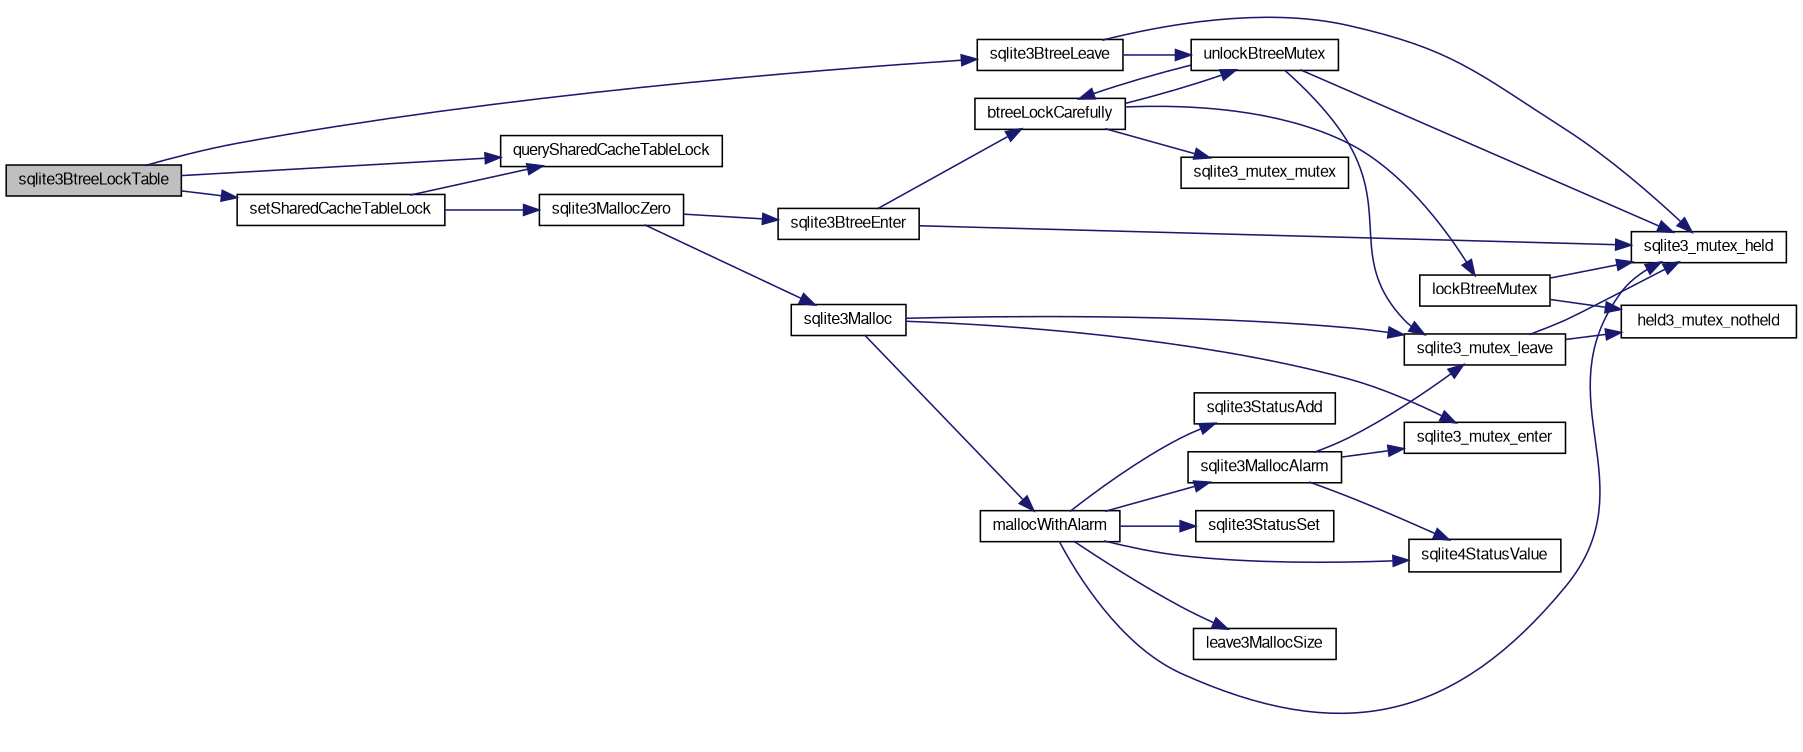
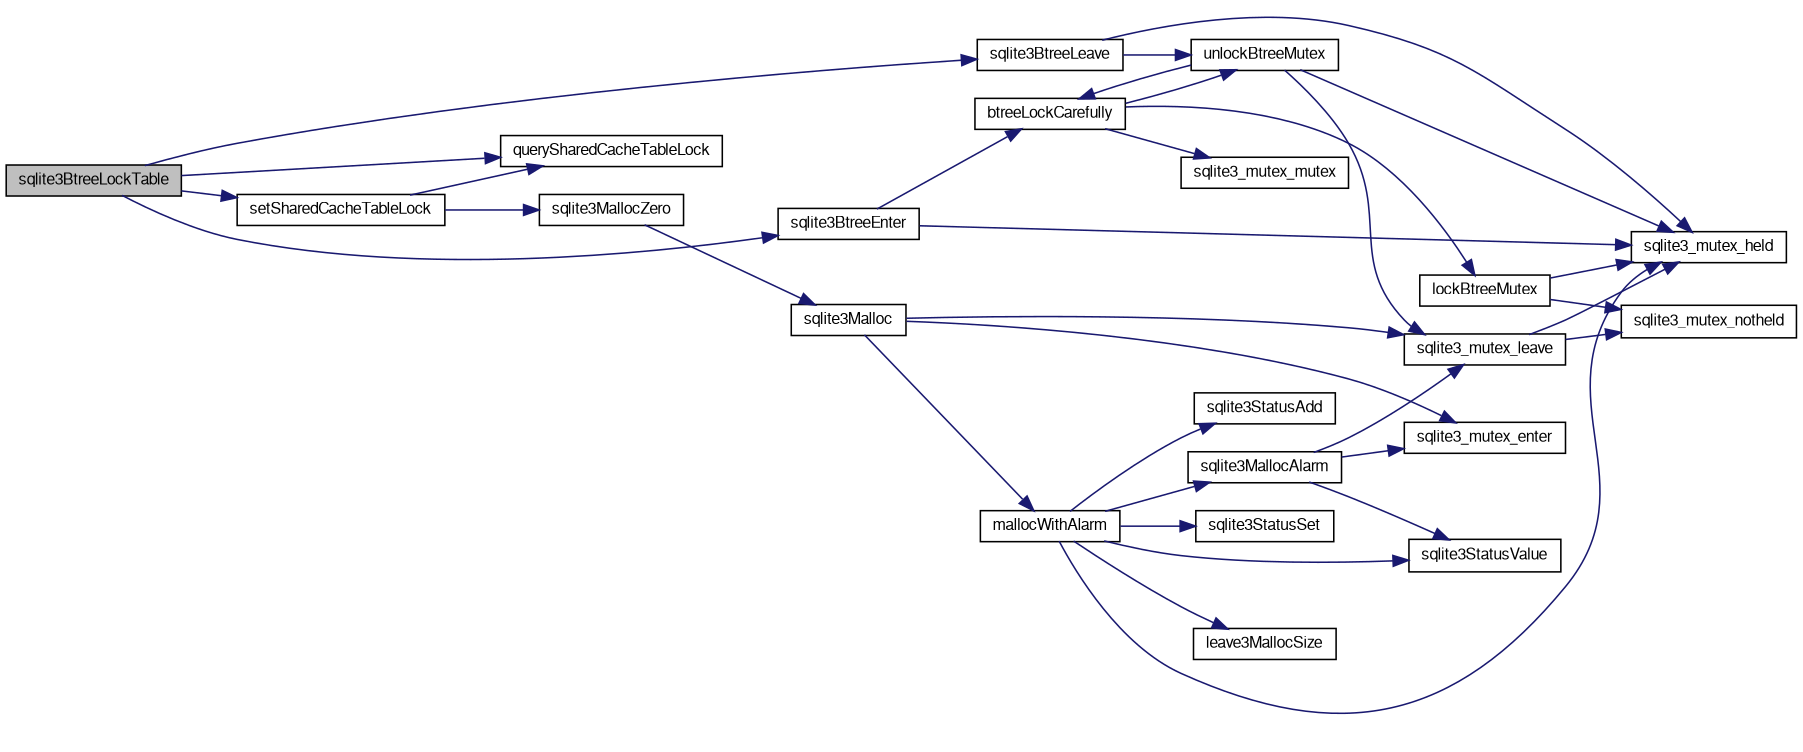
(723, 217) -> (438, 259)
(1709, 322) -> (1709, 322)
(1485, 556) -> (1485, 556)
